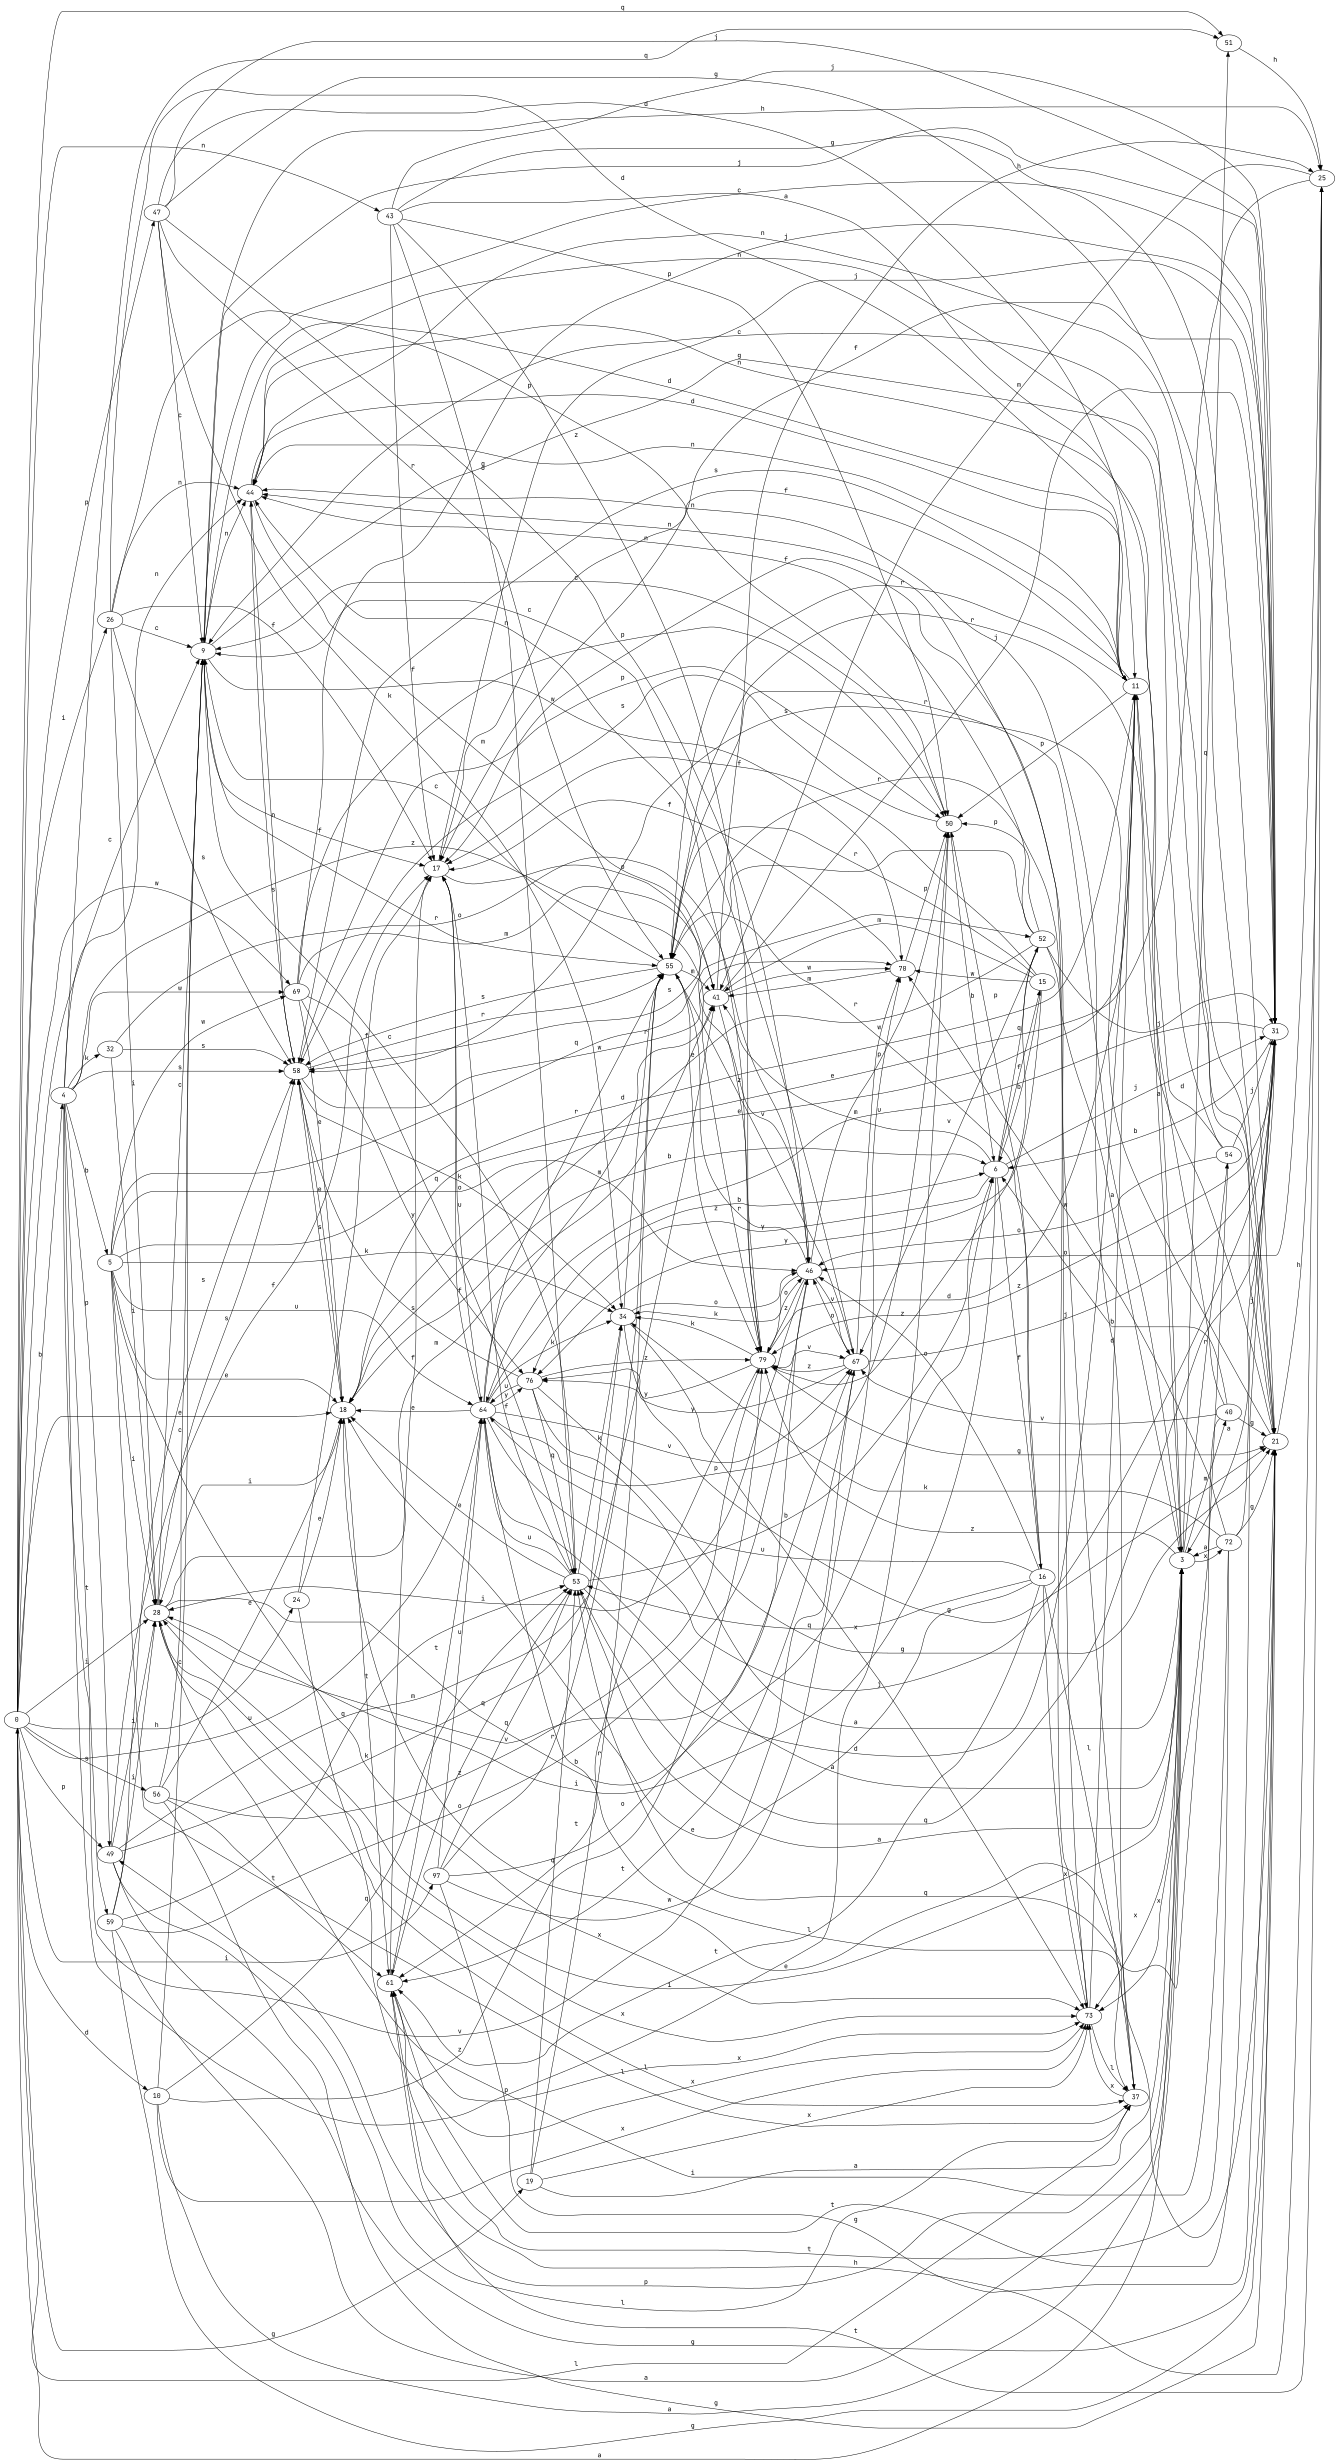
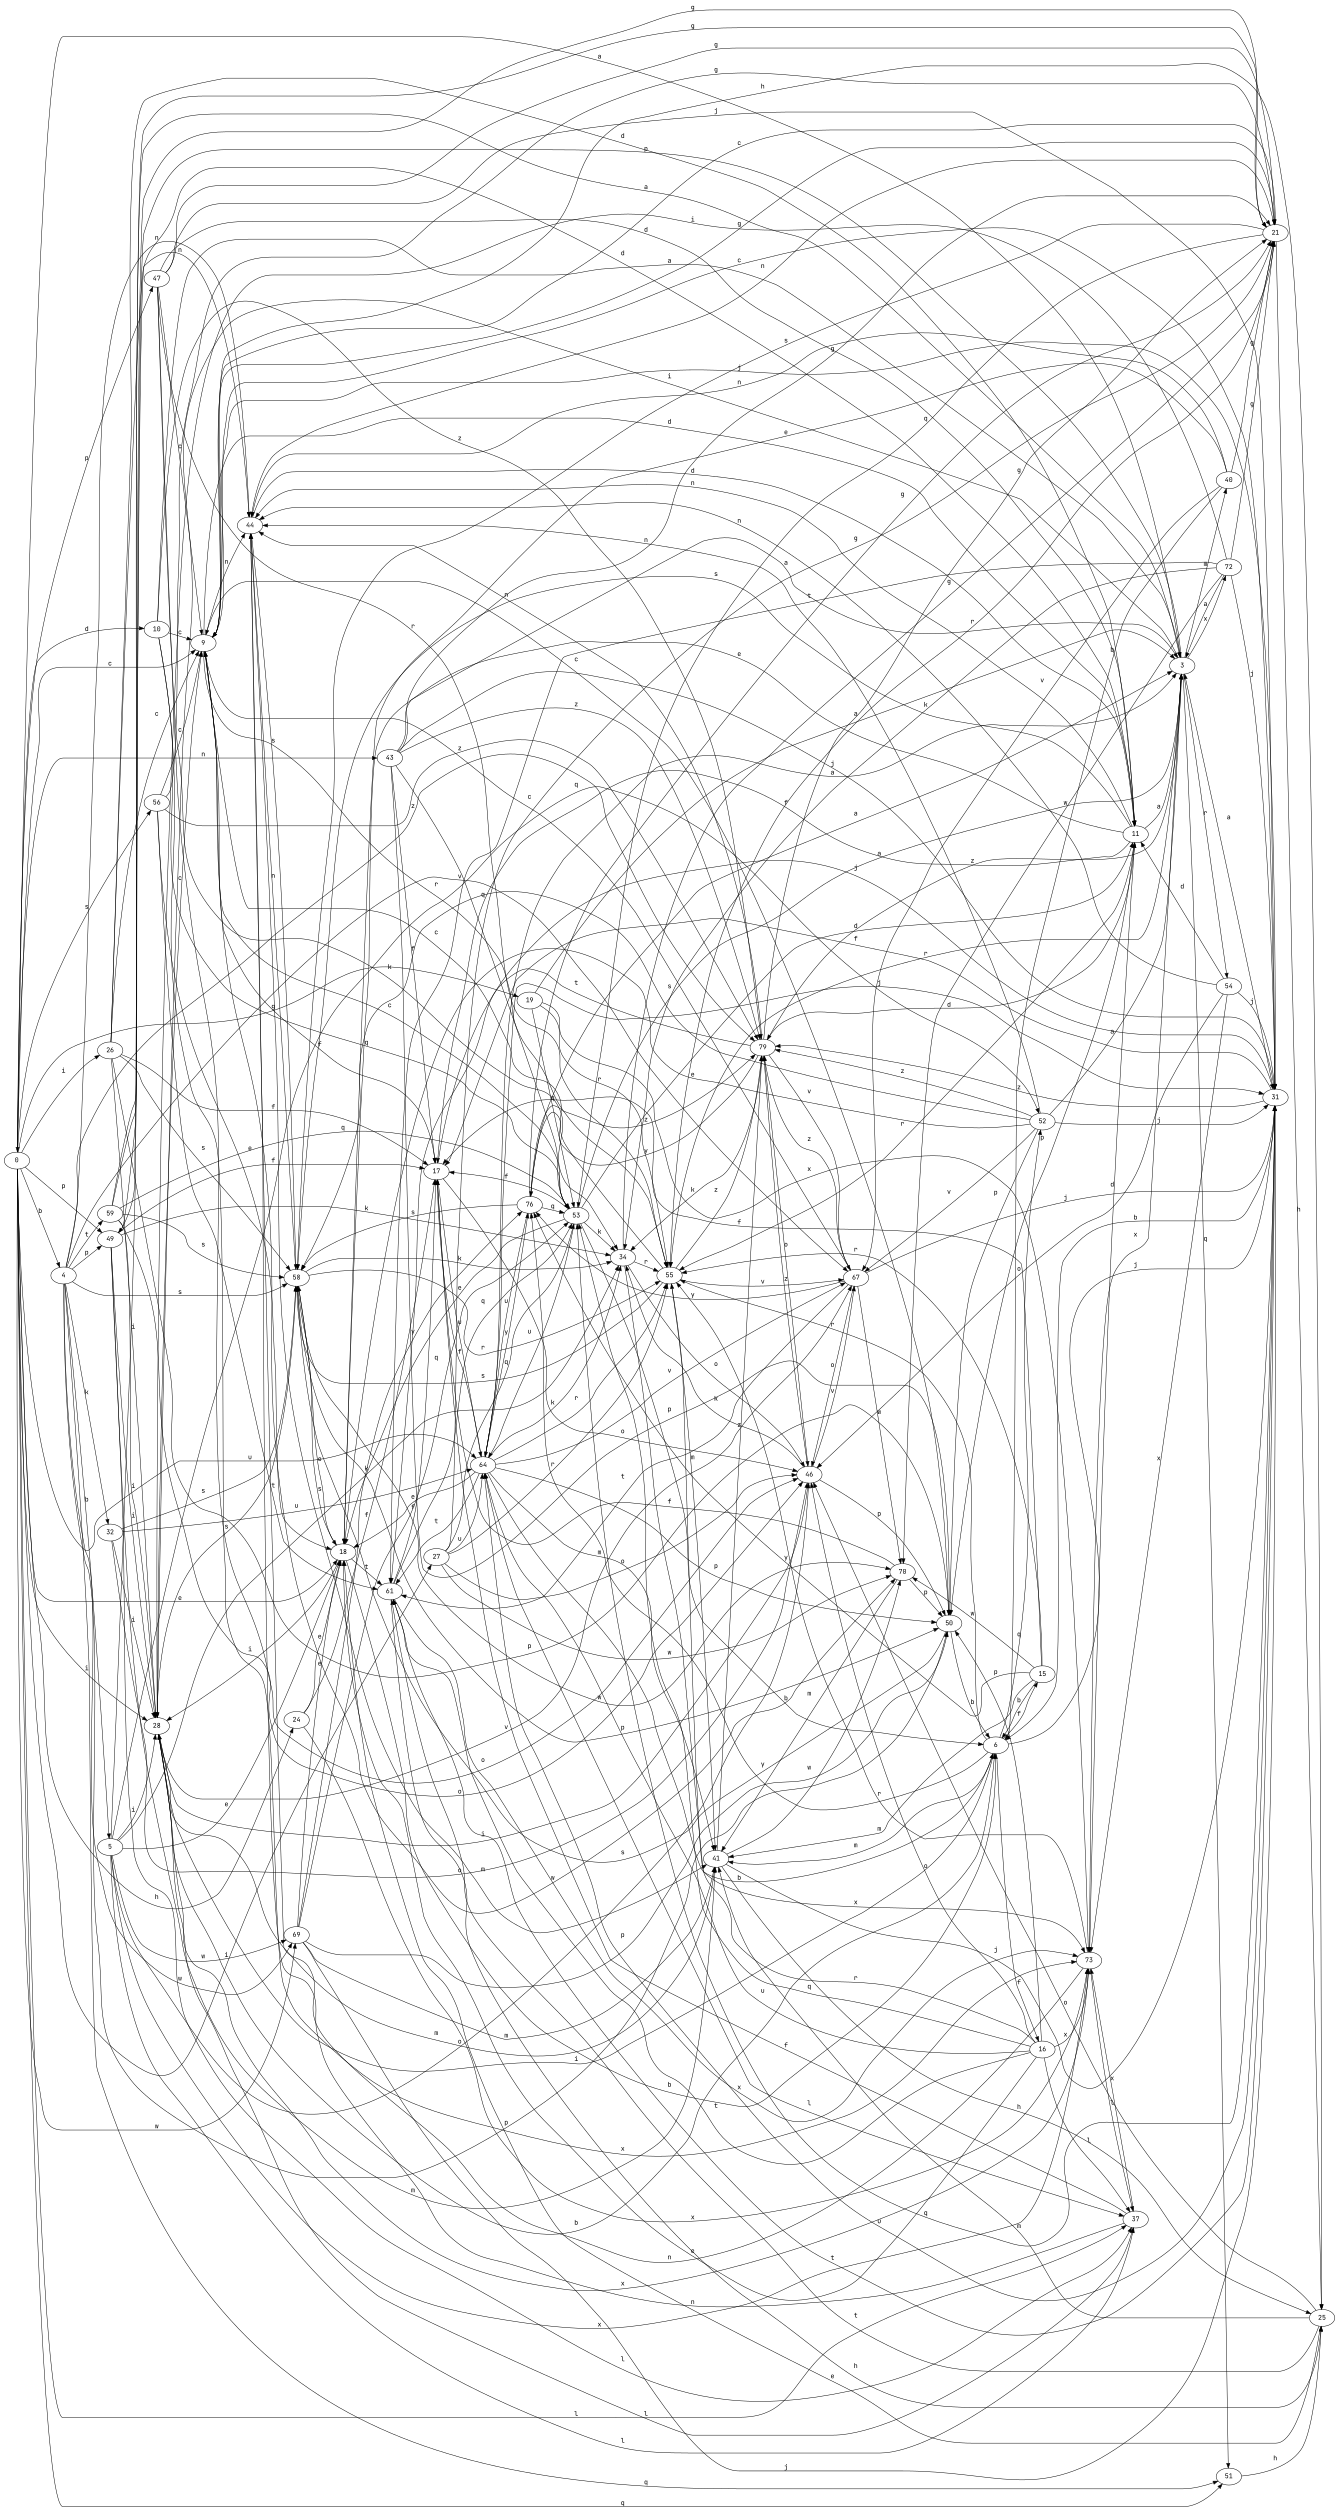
(829, 1102) -> (383, 731)
(702, 1145) -> (963, 1440)
(298, 1310) -> (297, 1512)
(436, 1876) -> (436, 1557)
